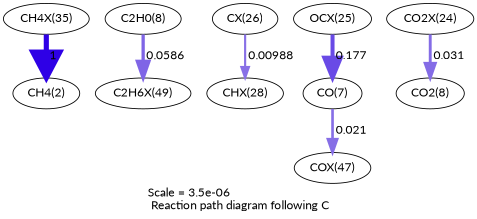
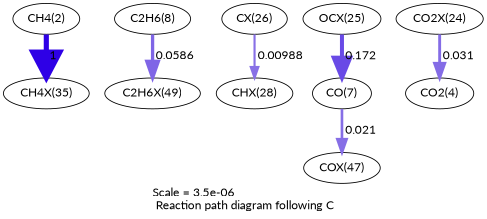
(143, 19) -> (153, 19)
(46, 43) -> (46, 43)
(350, 56) -> (359, 56)
(430, 93) -> (440, 93)
